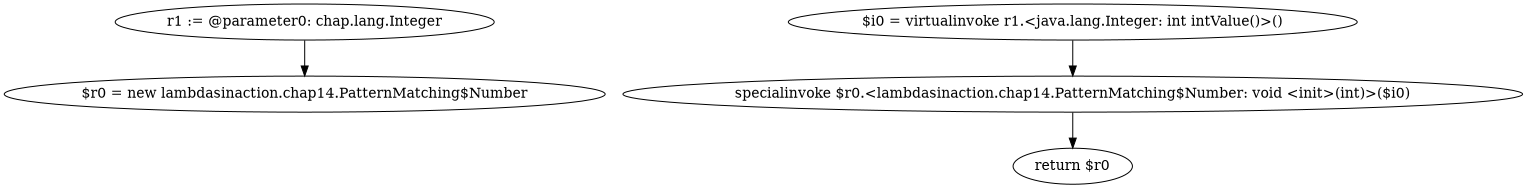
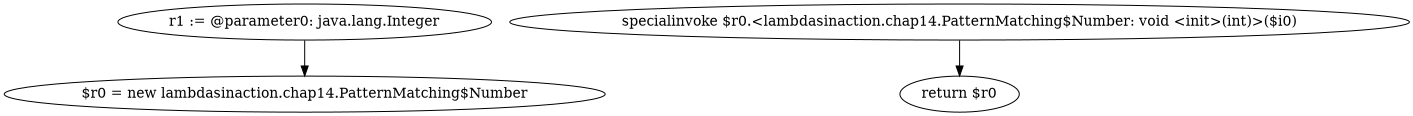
(305, 22) -> (305, 22)
(1073, 22) -> none
